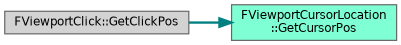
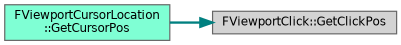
(204, 23) -> (185, 23)
